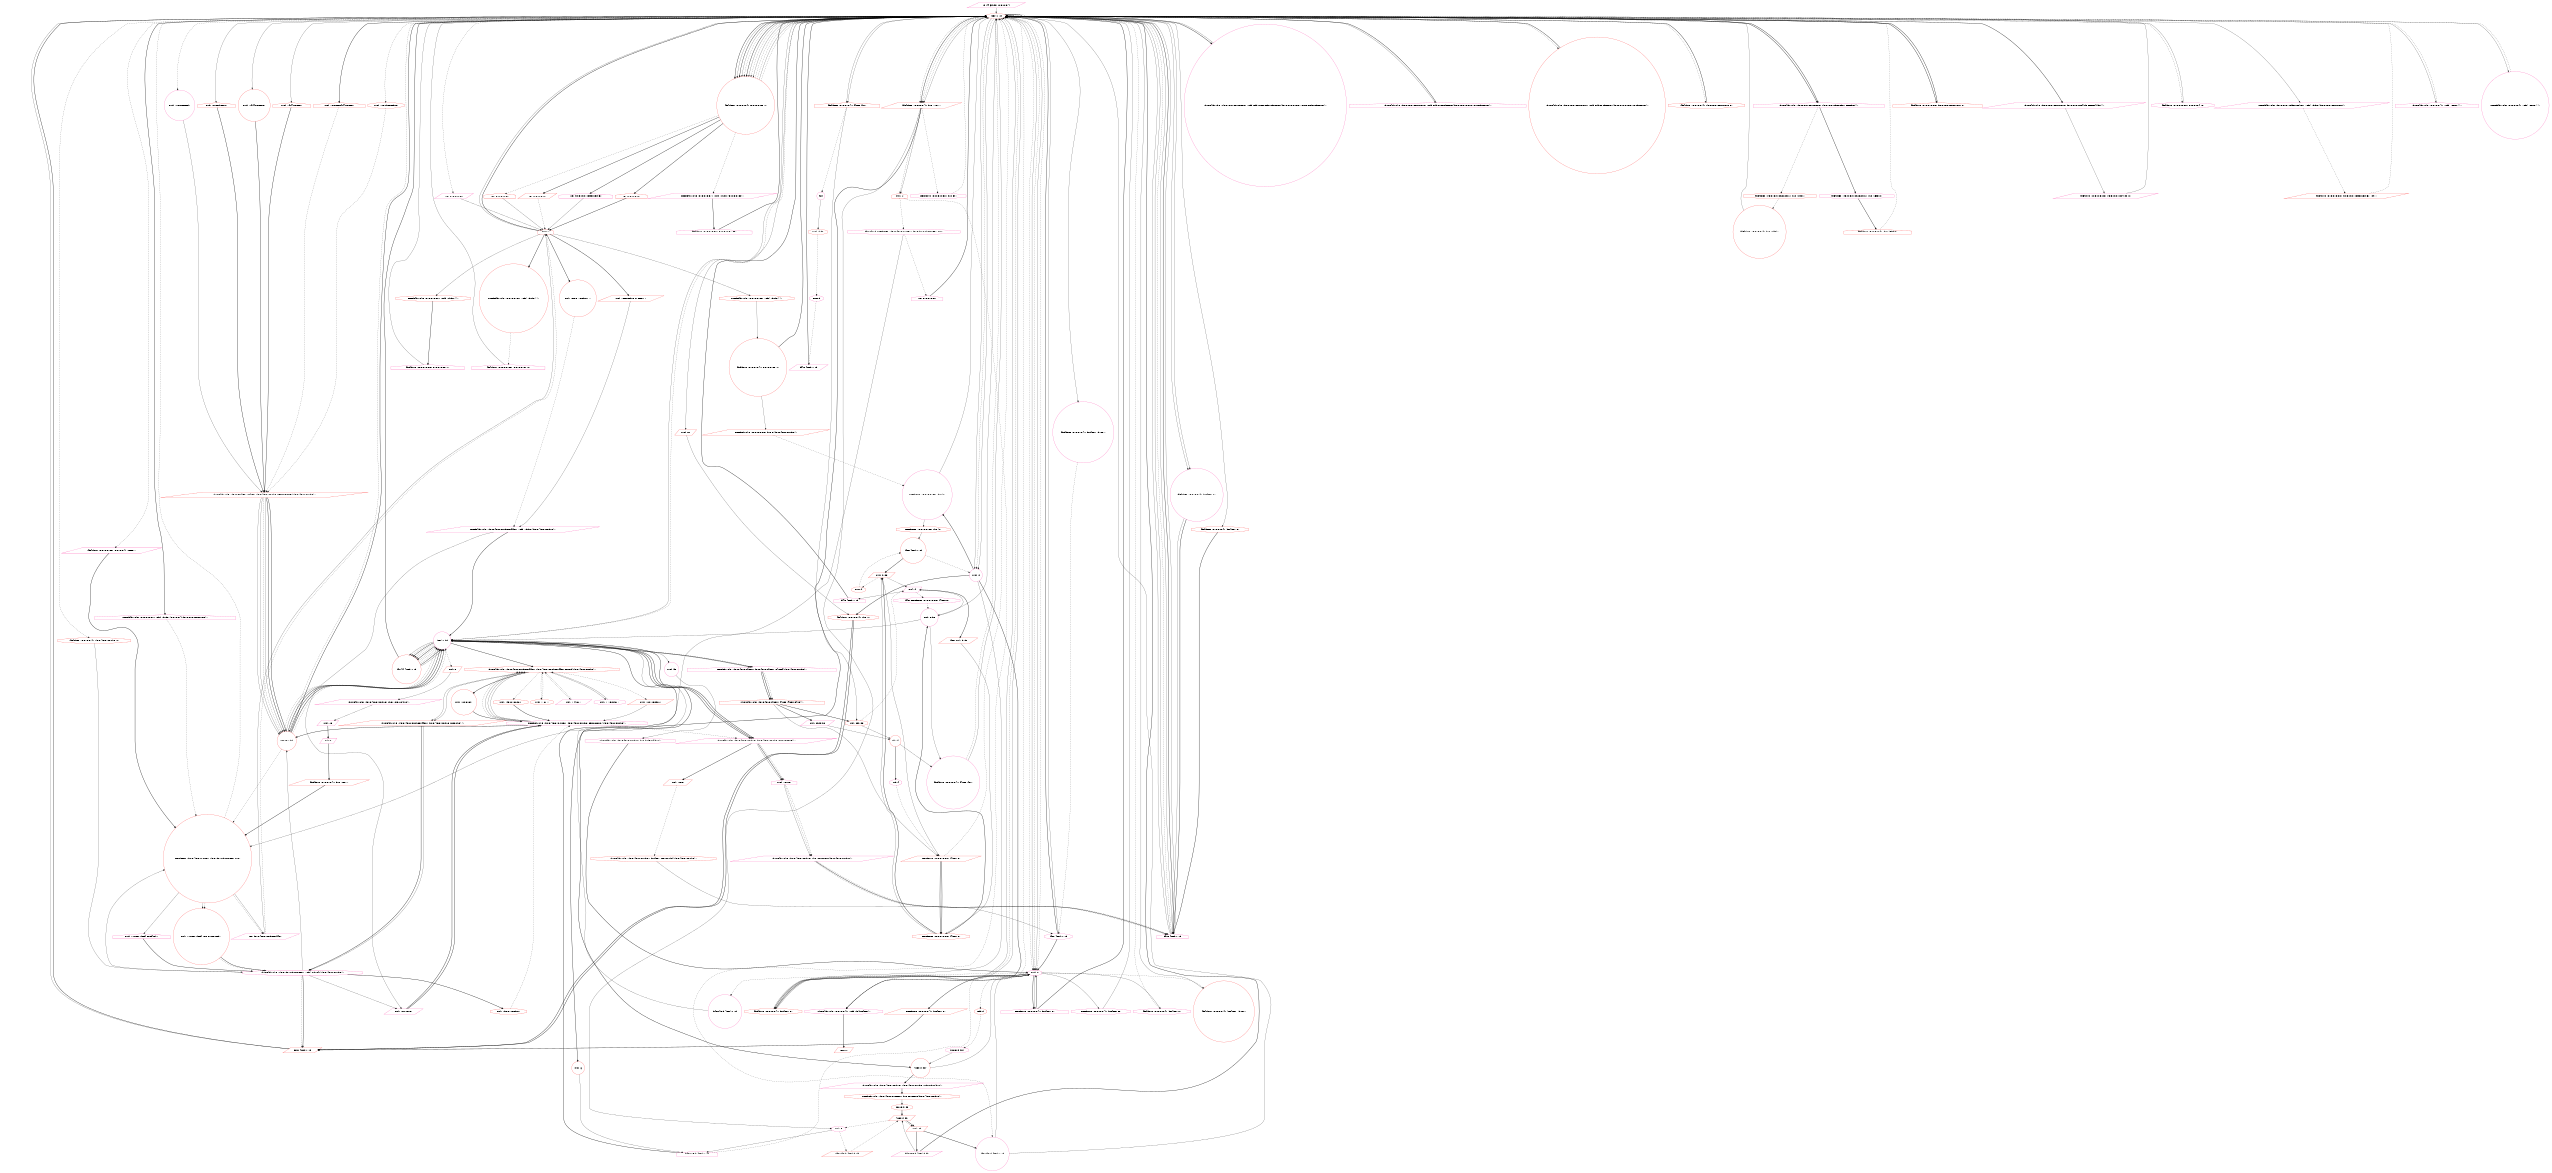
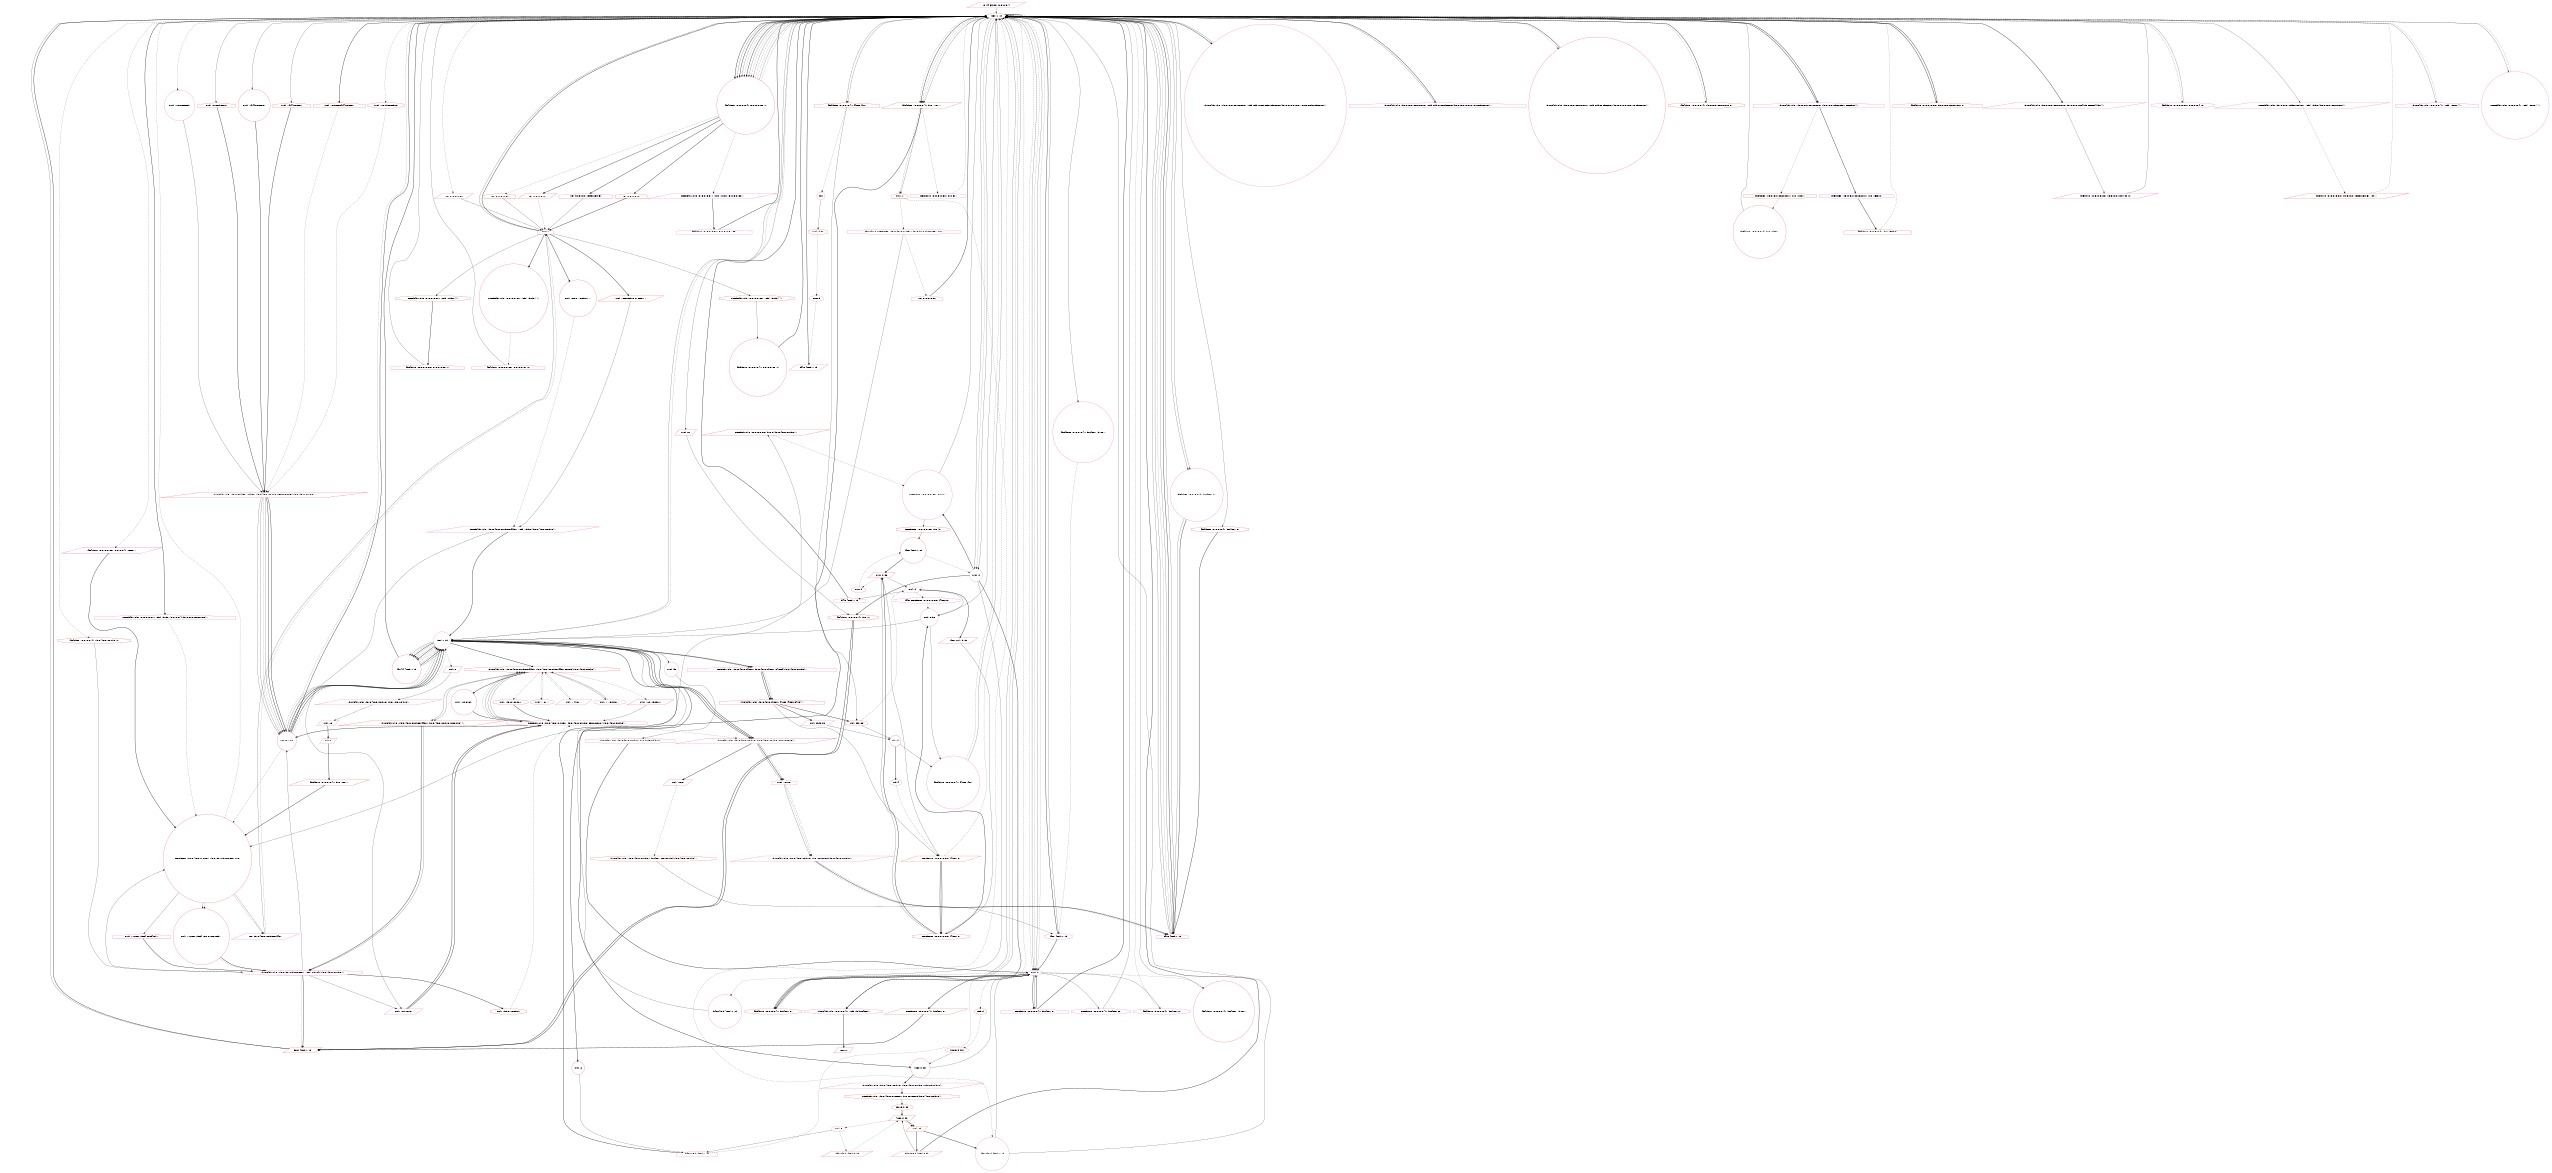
(764, 412) -> (715, 628)
(842, 778) -> none
